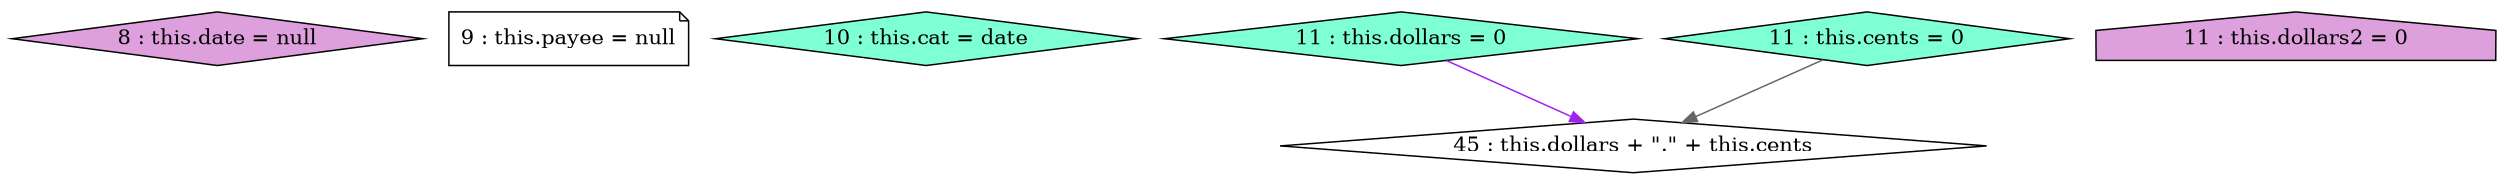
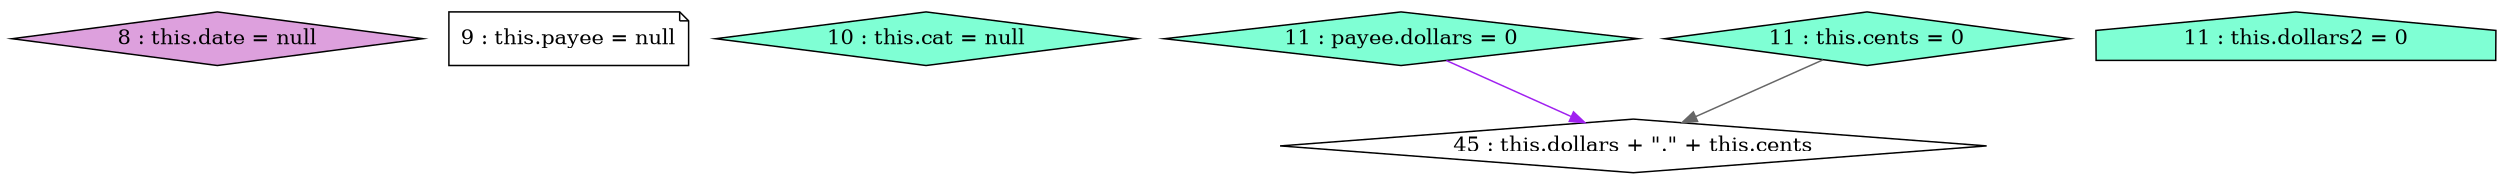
(926, 39) -> (926, 39)
(1401, 39) -> (1401, 39)
(2296, 39) -> (2296, 39)
